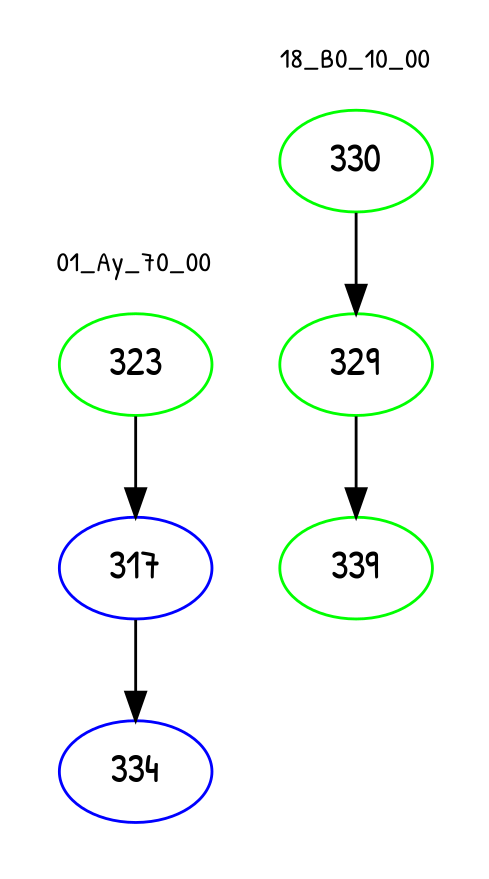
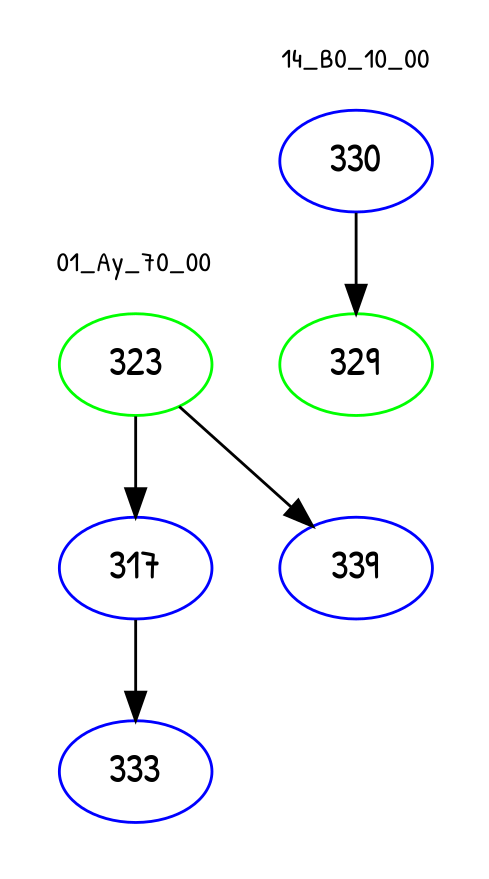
(356, 61) -> (356, 61)
(356, 161) -> (356, 161)
(356, 452) -> (216, 439)
(356, 568) -> (356, 568)
(136, 772) -> (136, 772)
